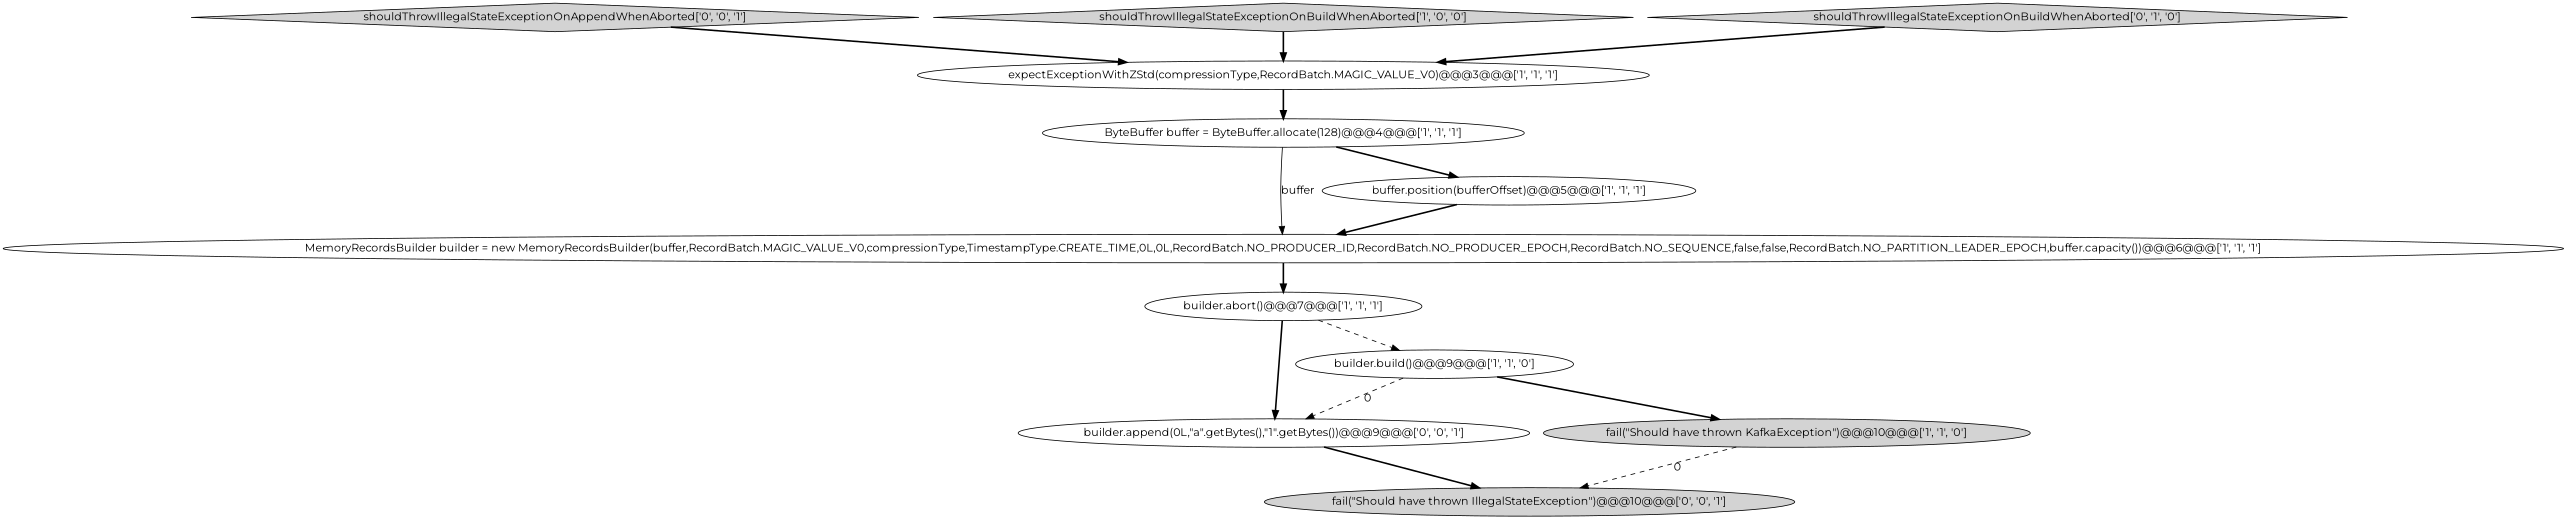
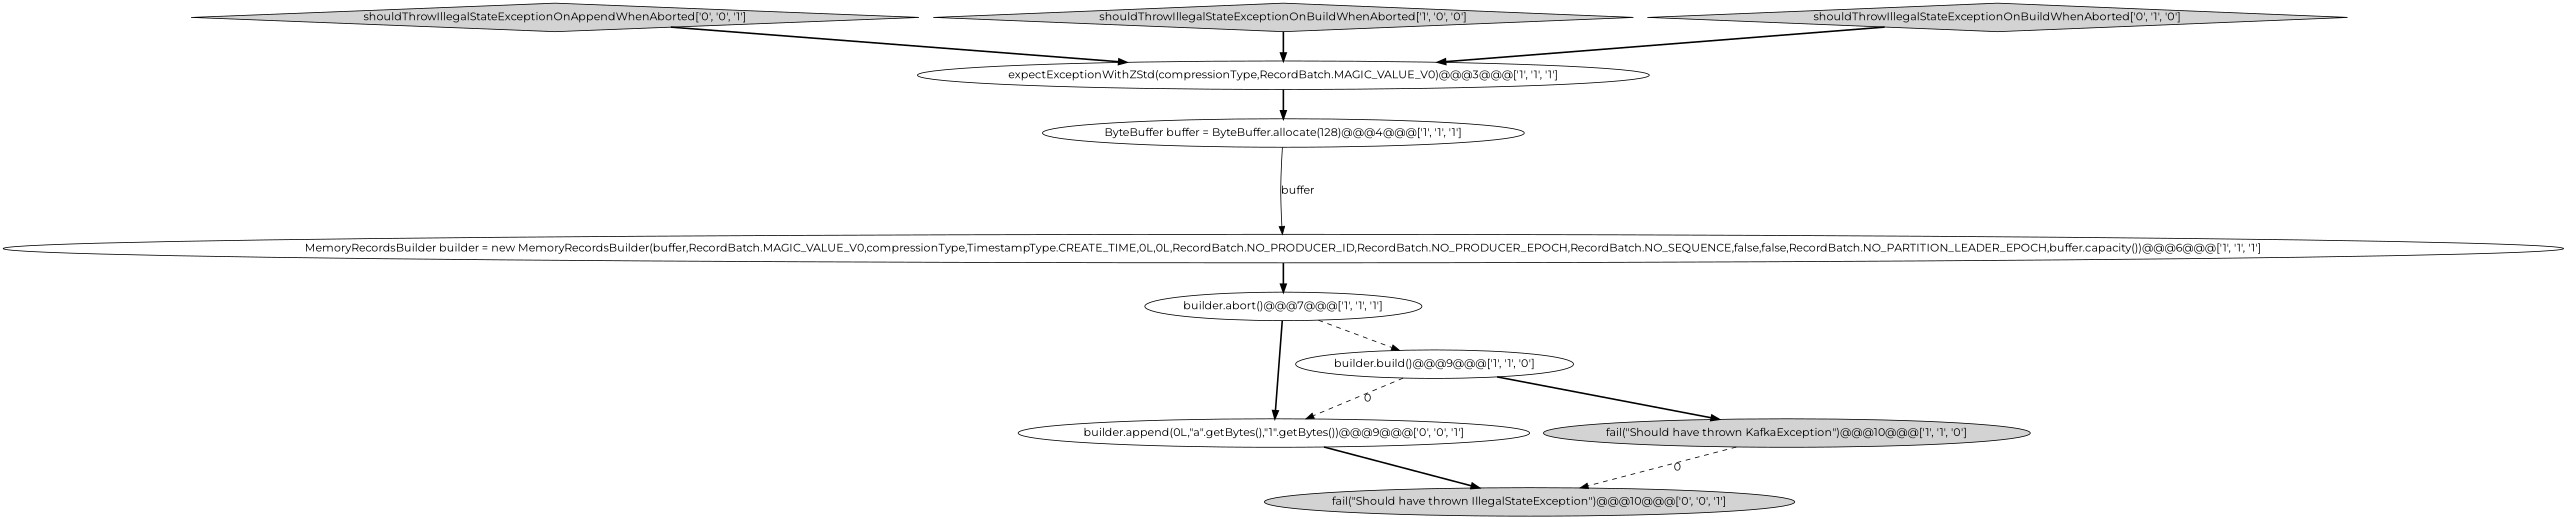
(1509, 191) -> none
